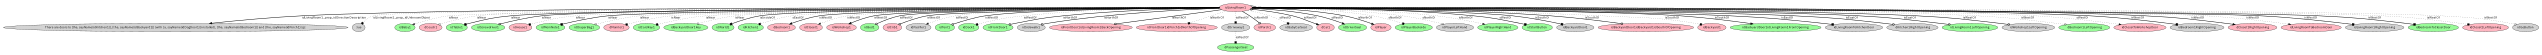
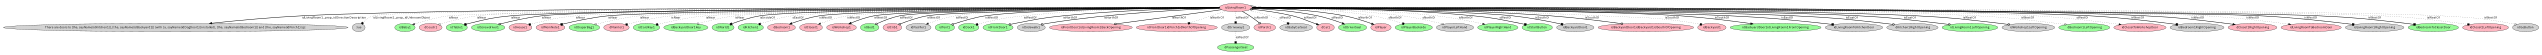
(550, 28) -> (550, 28)
